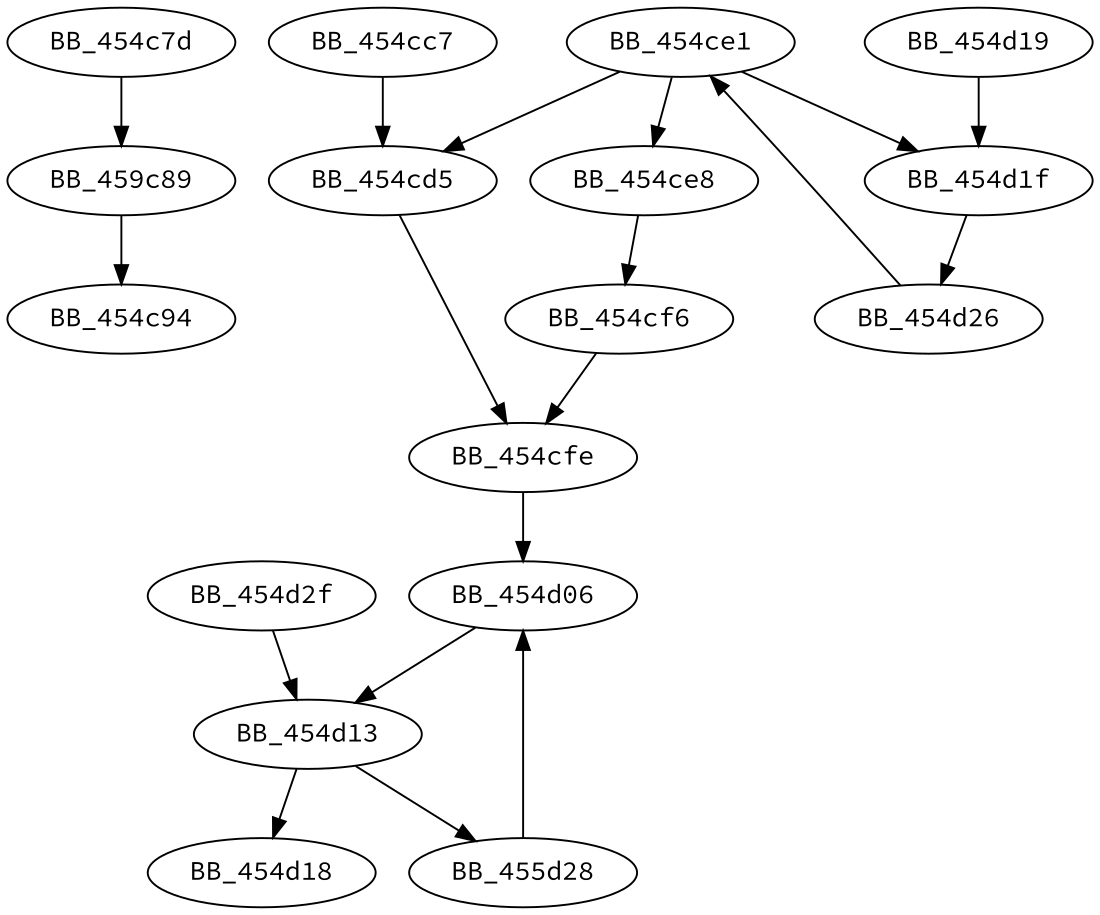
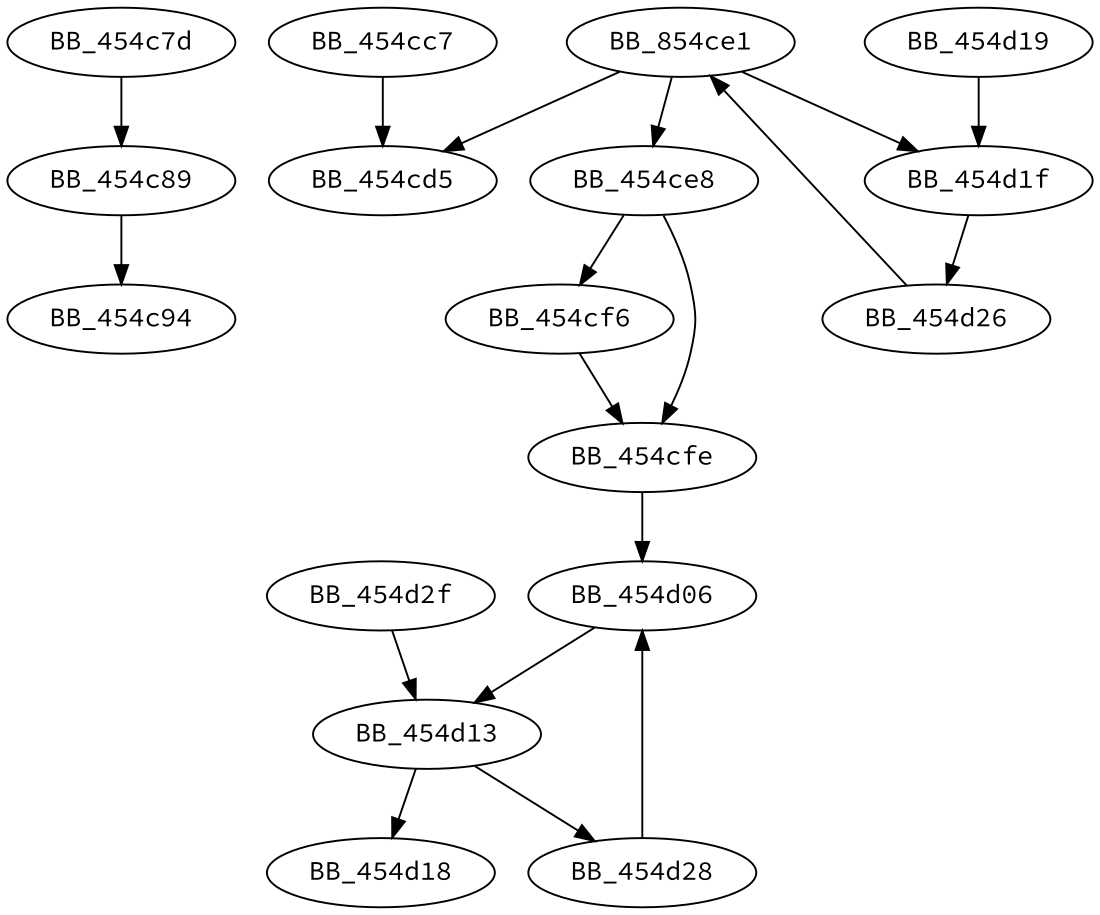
(681, 42) -> (681, 42)
(121, 181) -> (121, 181)
(448, 310) -> (695, 310)
(523, 873) -> (642, 873)
